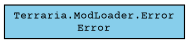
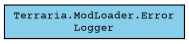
(94, 22) -> (94, 22)
